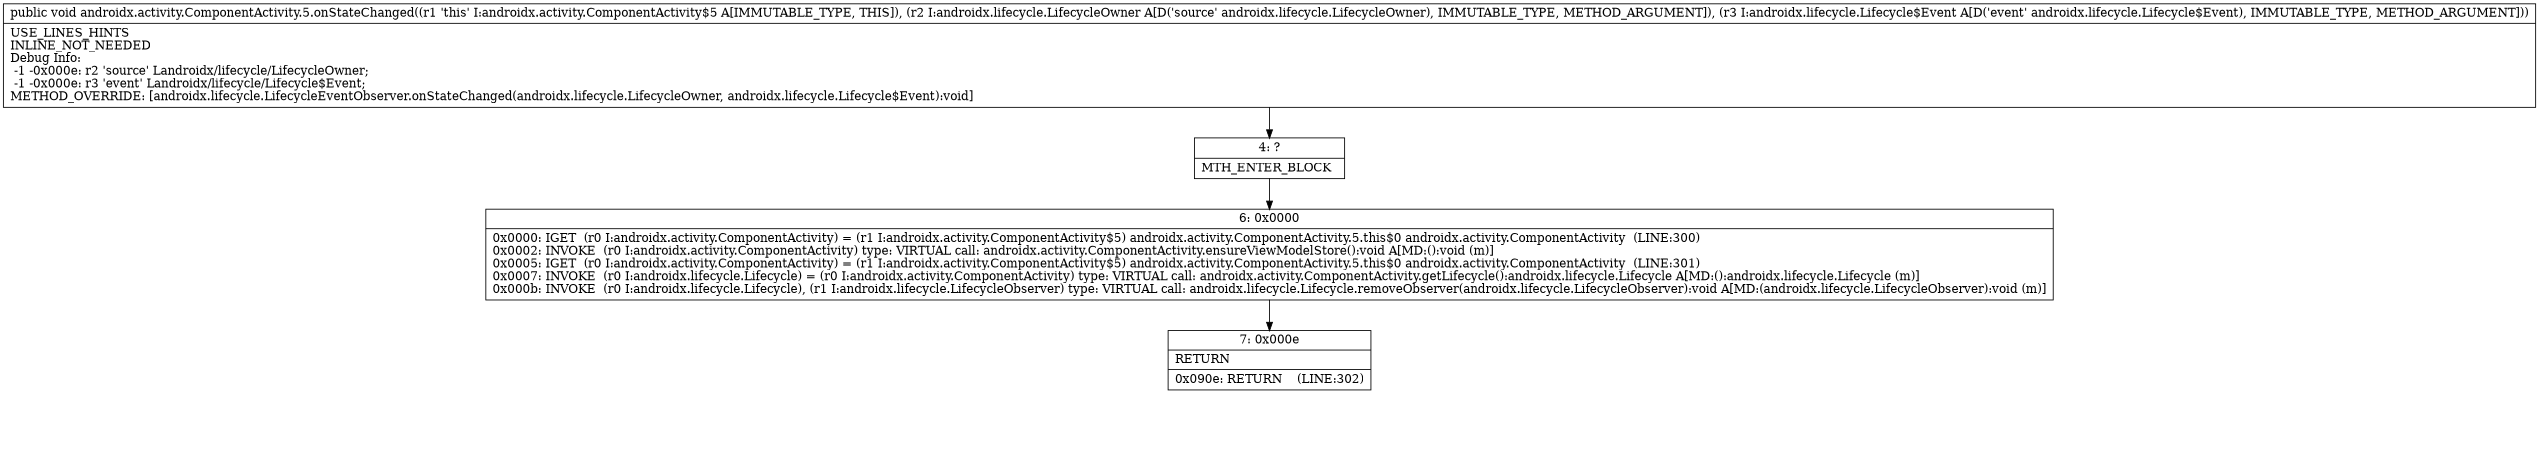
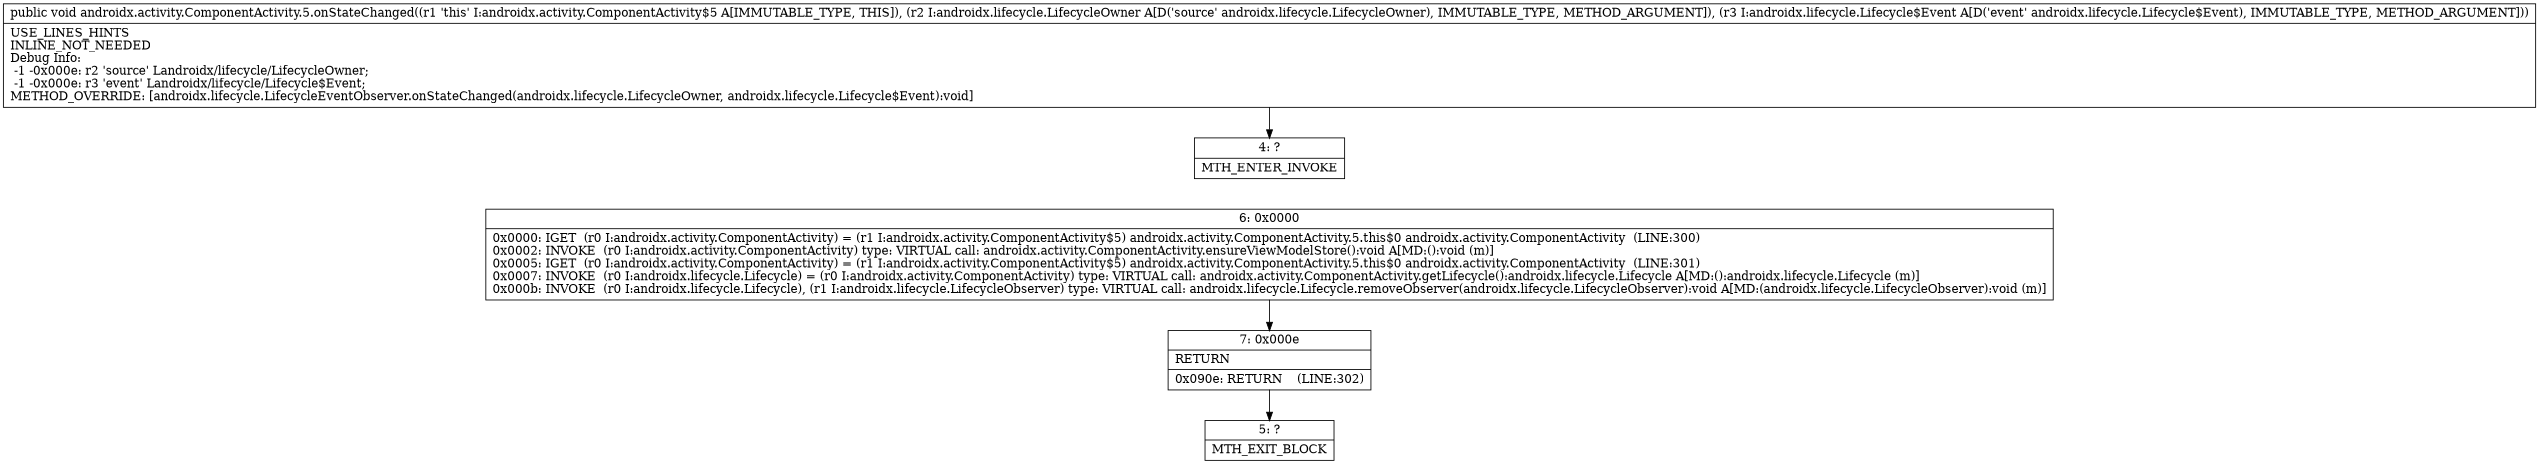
(1267, 168) -> (1270, 168)
(1270, 190) -> none
none -> (1270, 440)
